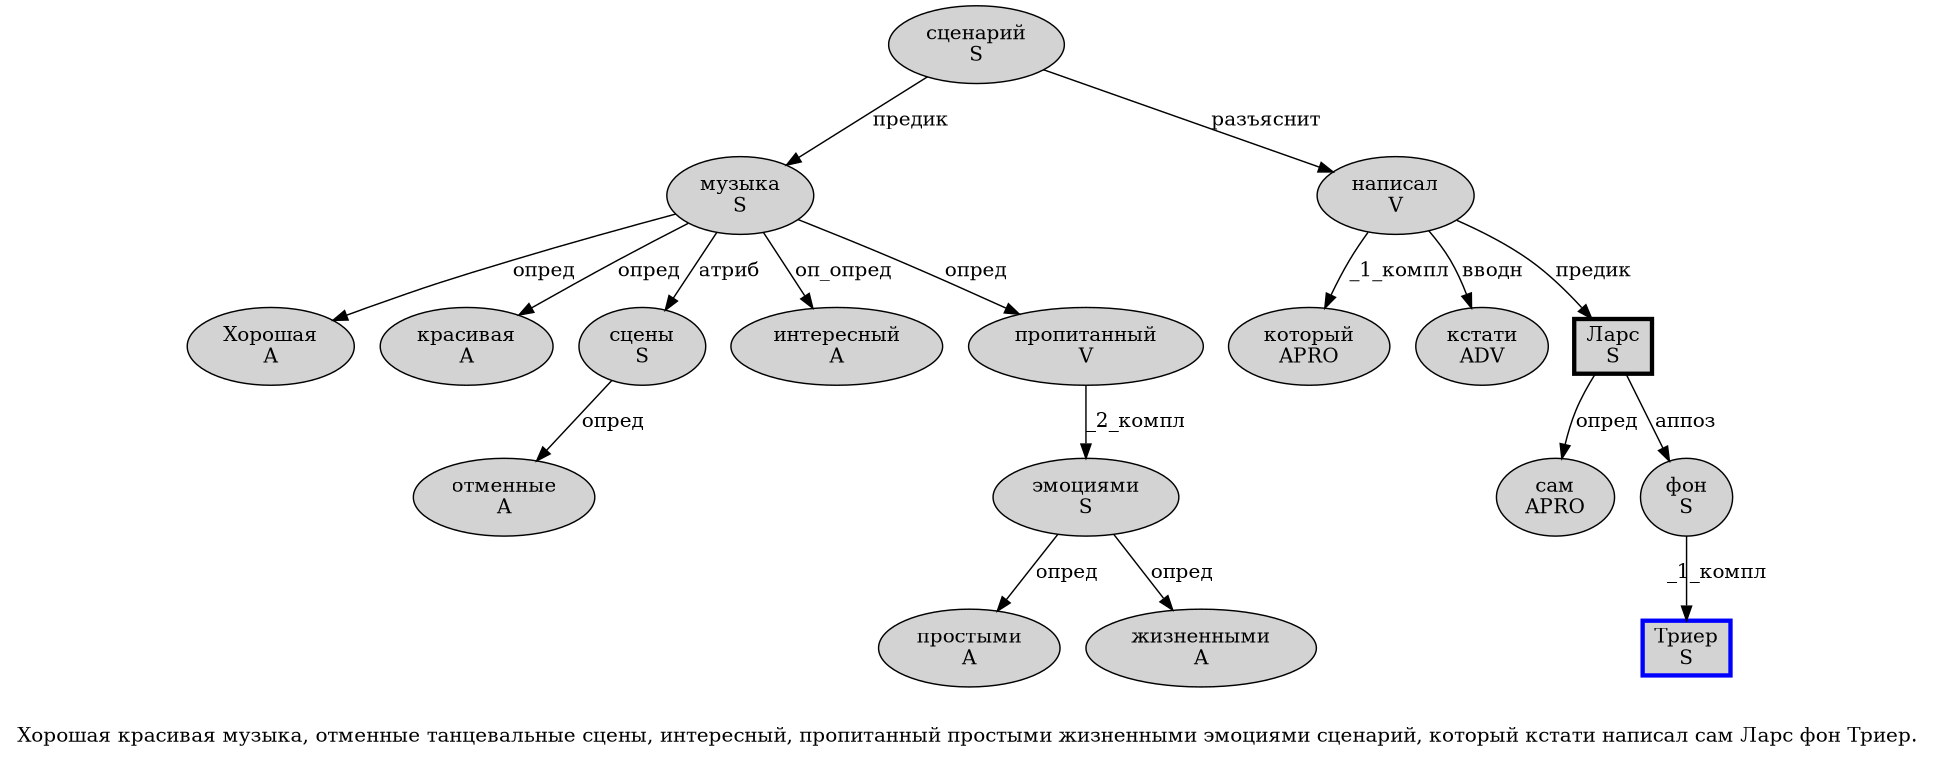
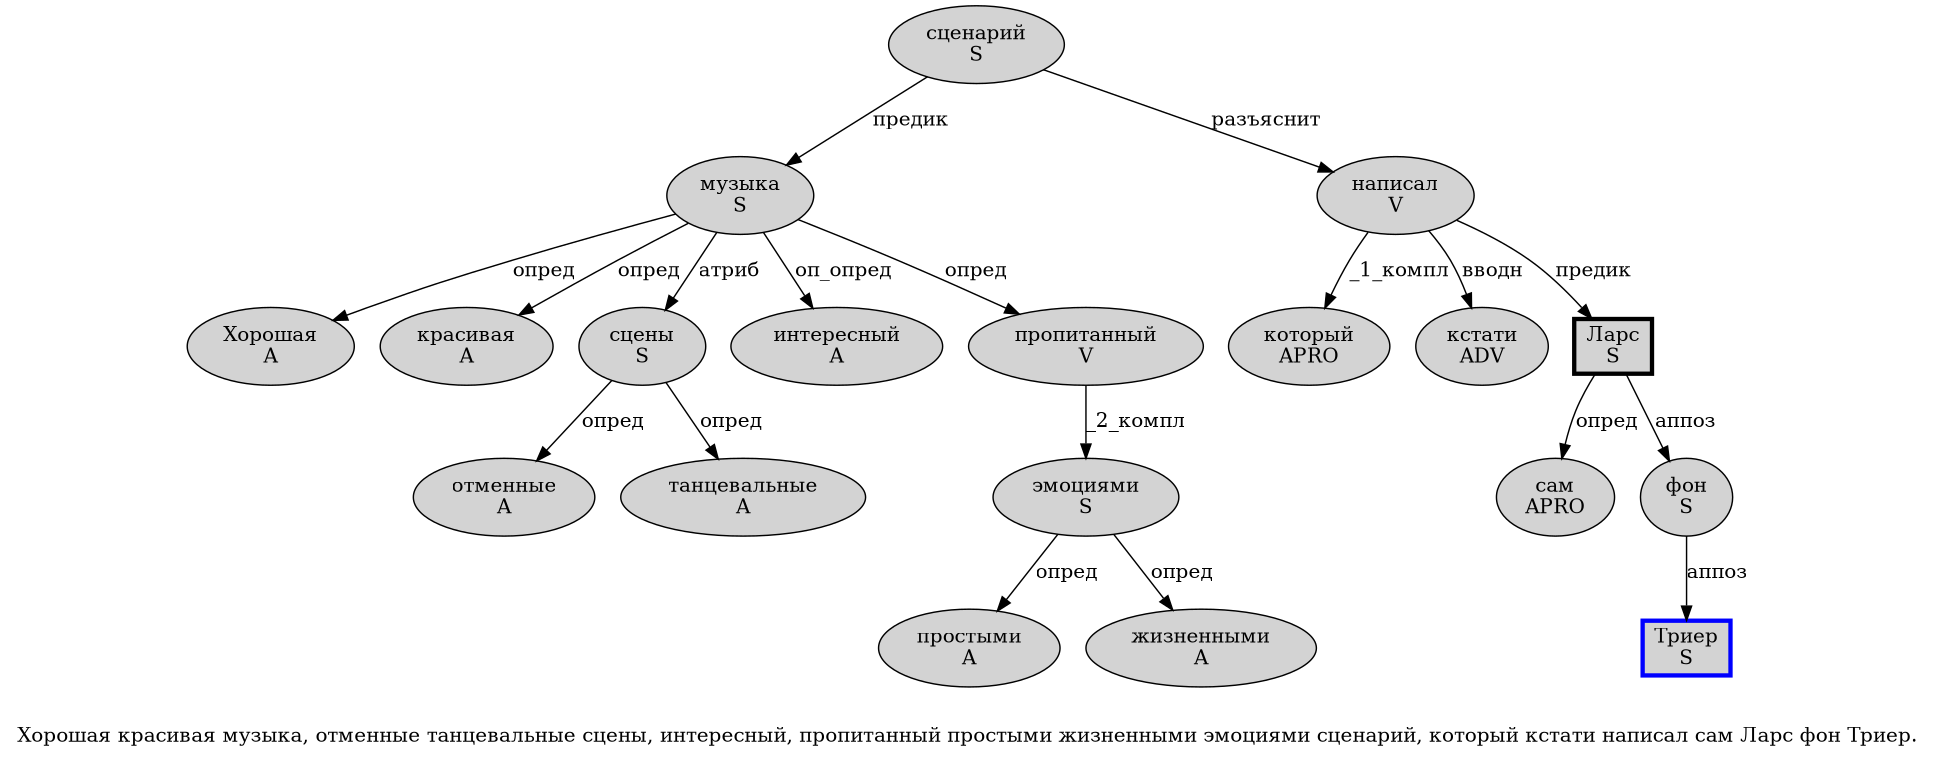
none -> (743, 497)
(1718, 573) -> (1718, 573)
